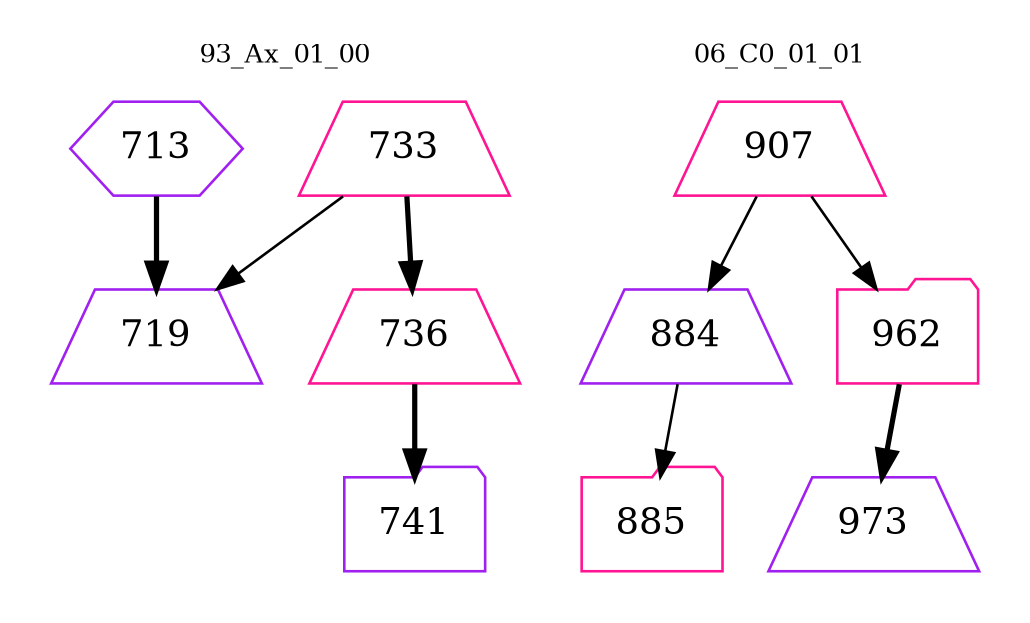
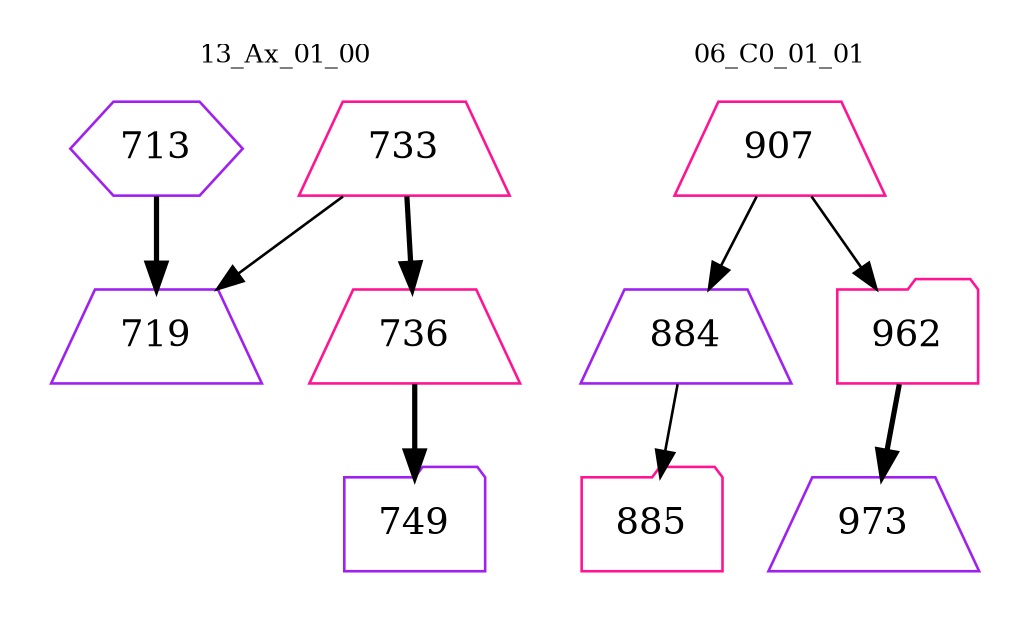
(286, 56) -> (286, 56)
(415, 524) -> (415, 524)
